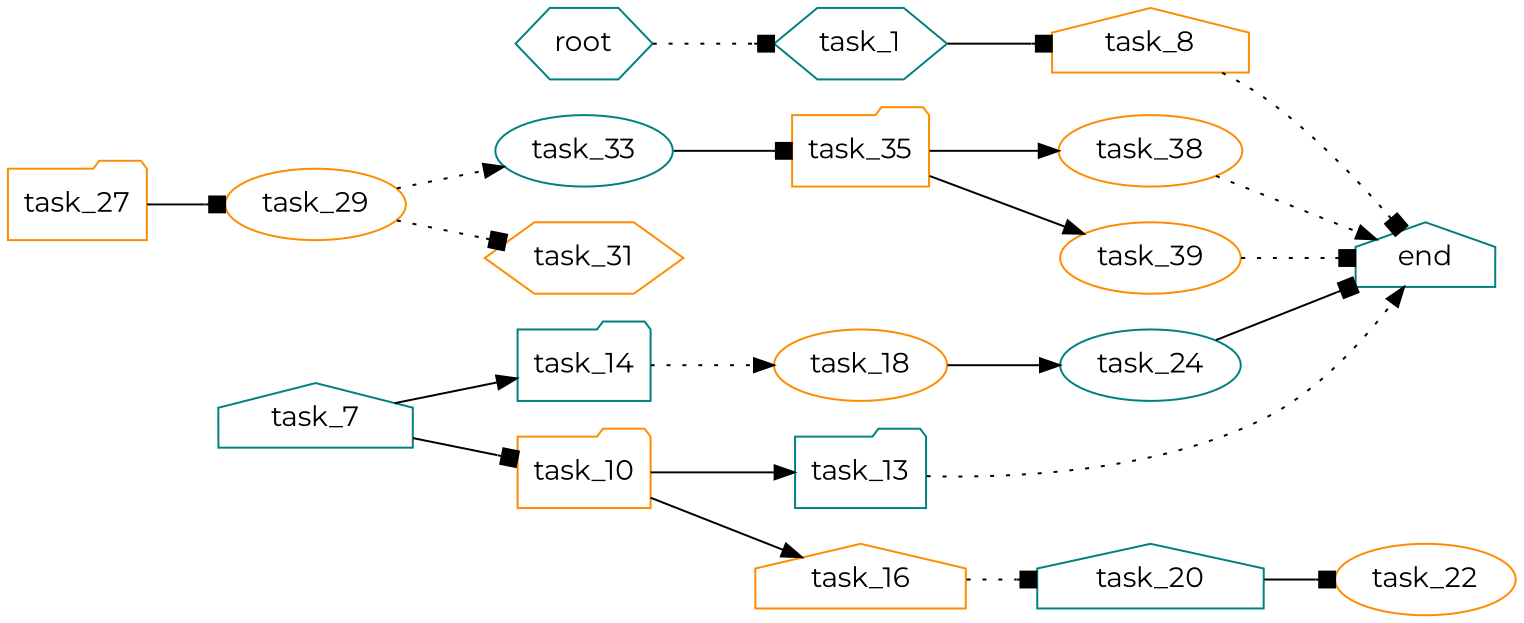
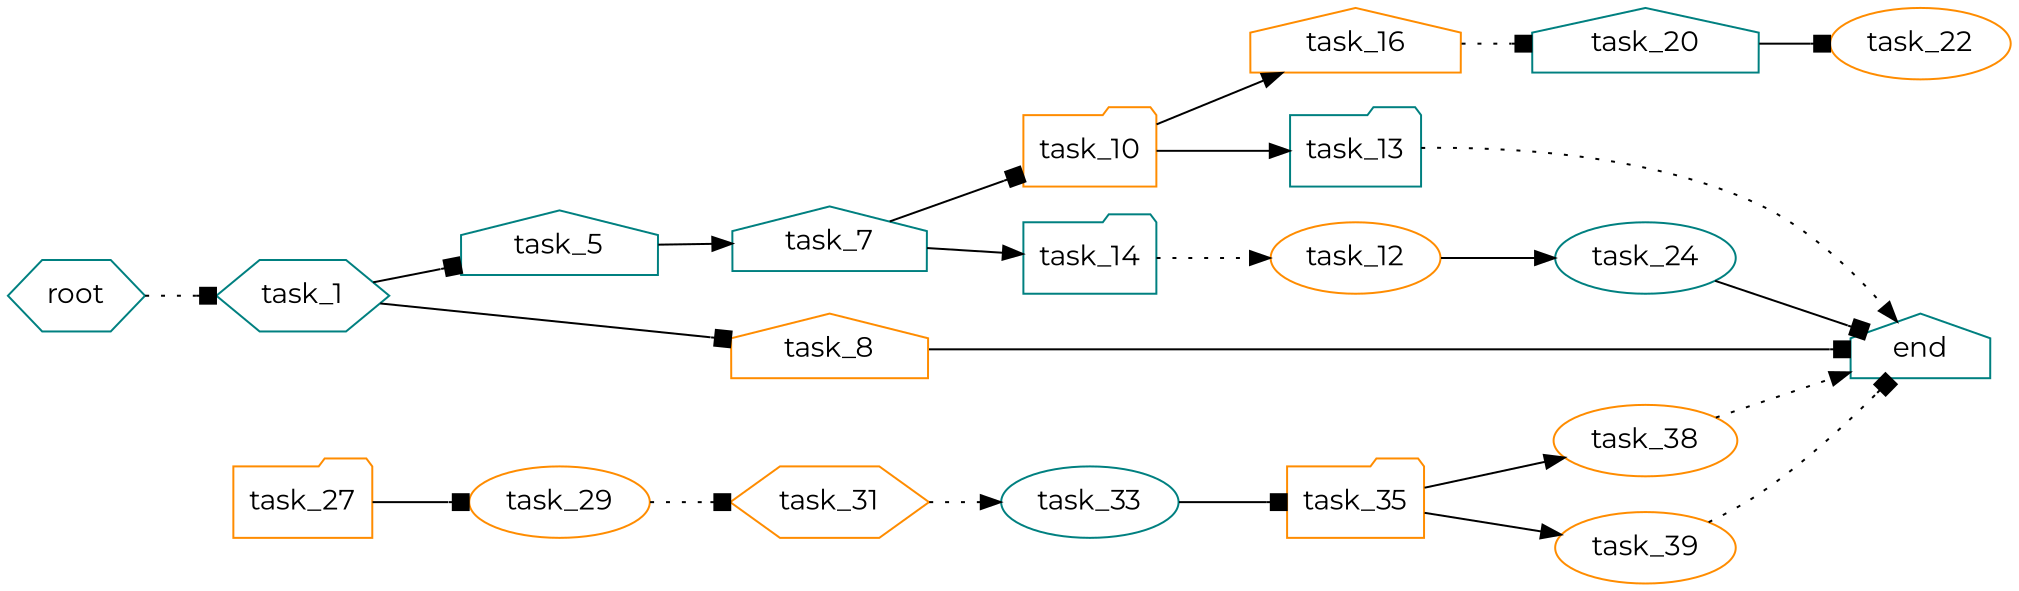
(1311, 136) -> (1379, 349)
(441, 180) -> (955, 502)
none -> (560, 246)
(861, 365) -> (1356, 258)
